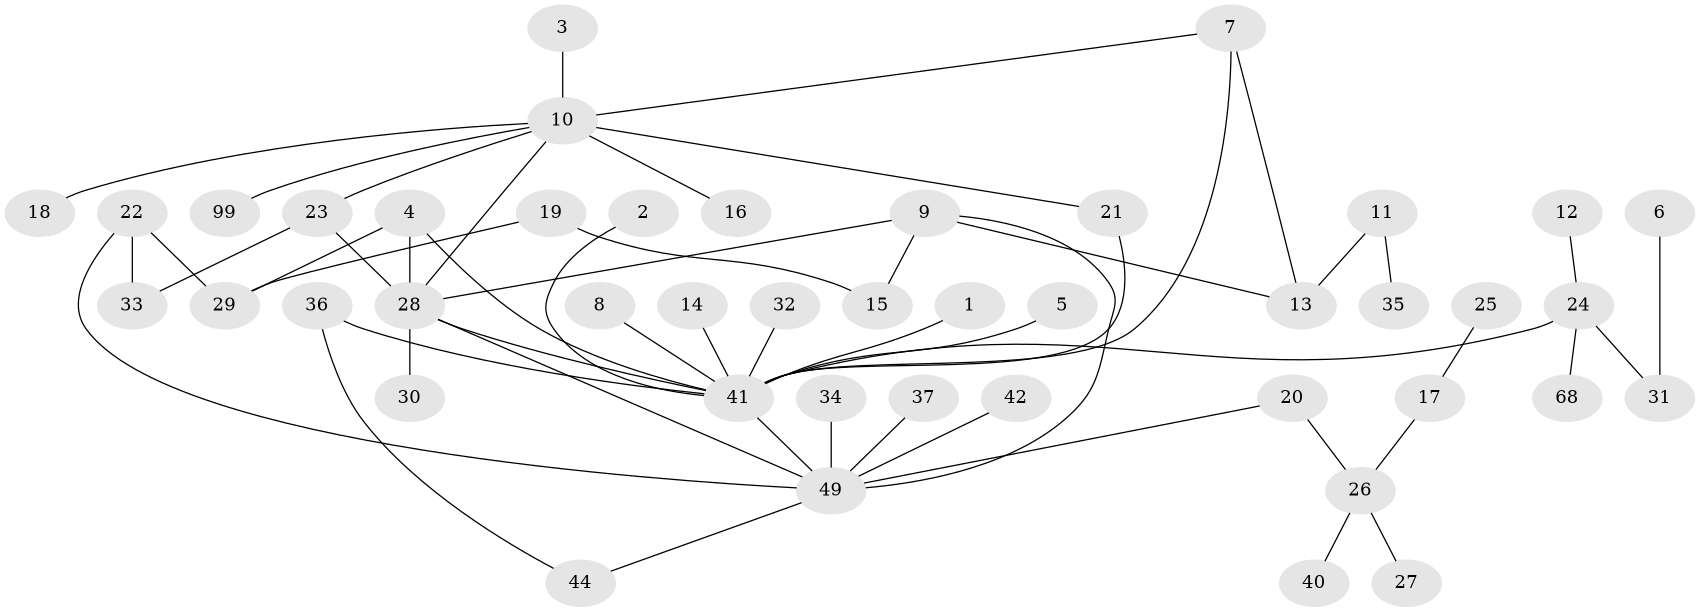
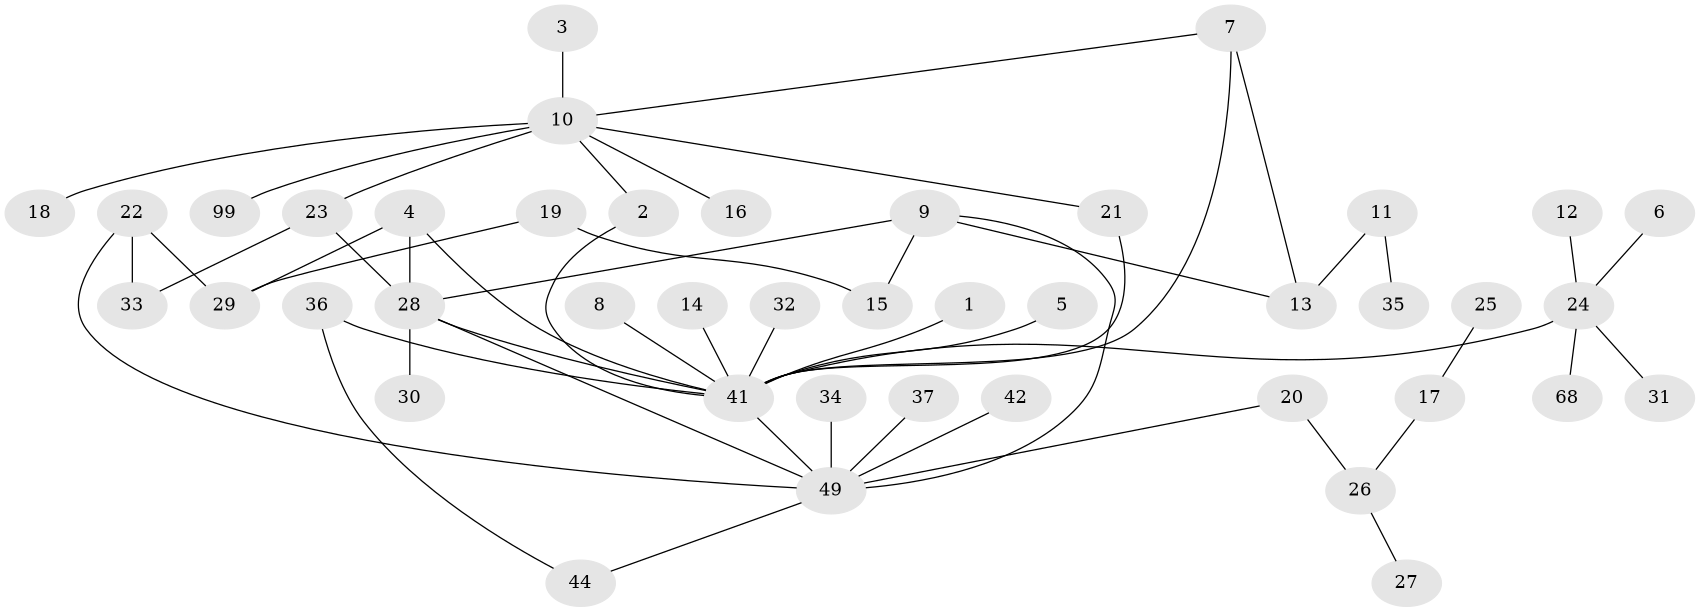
(486, 213) -> (603, 167)
(1660, 306) -> (1619, 260)
(1314, 583) -> none
